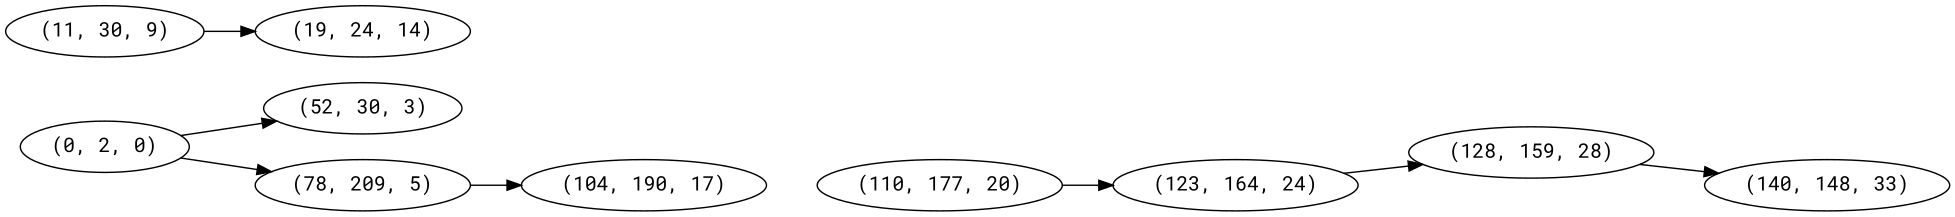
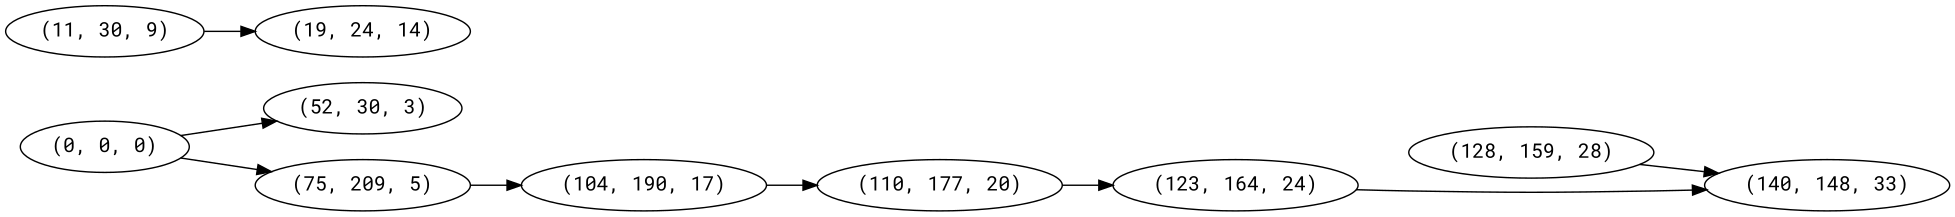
(105, 147) -> (105, 147)
(1376, 170) -> (1524, 192)
(363, 185) -> (363, 185)
none -> (785, 185)
